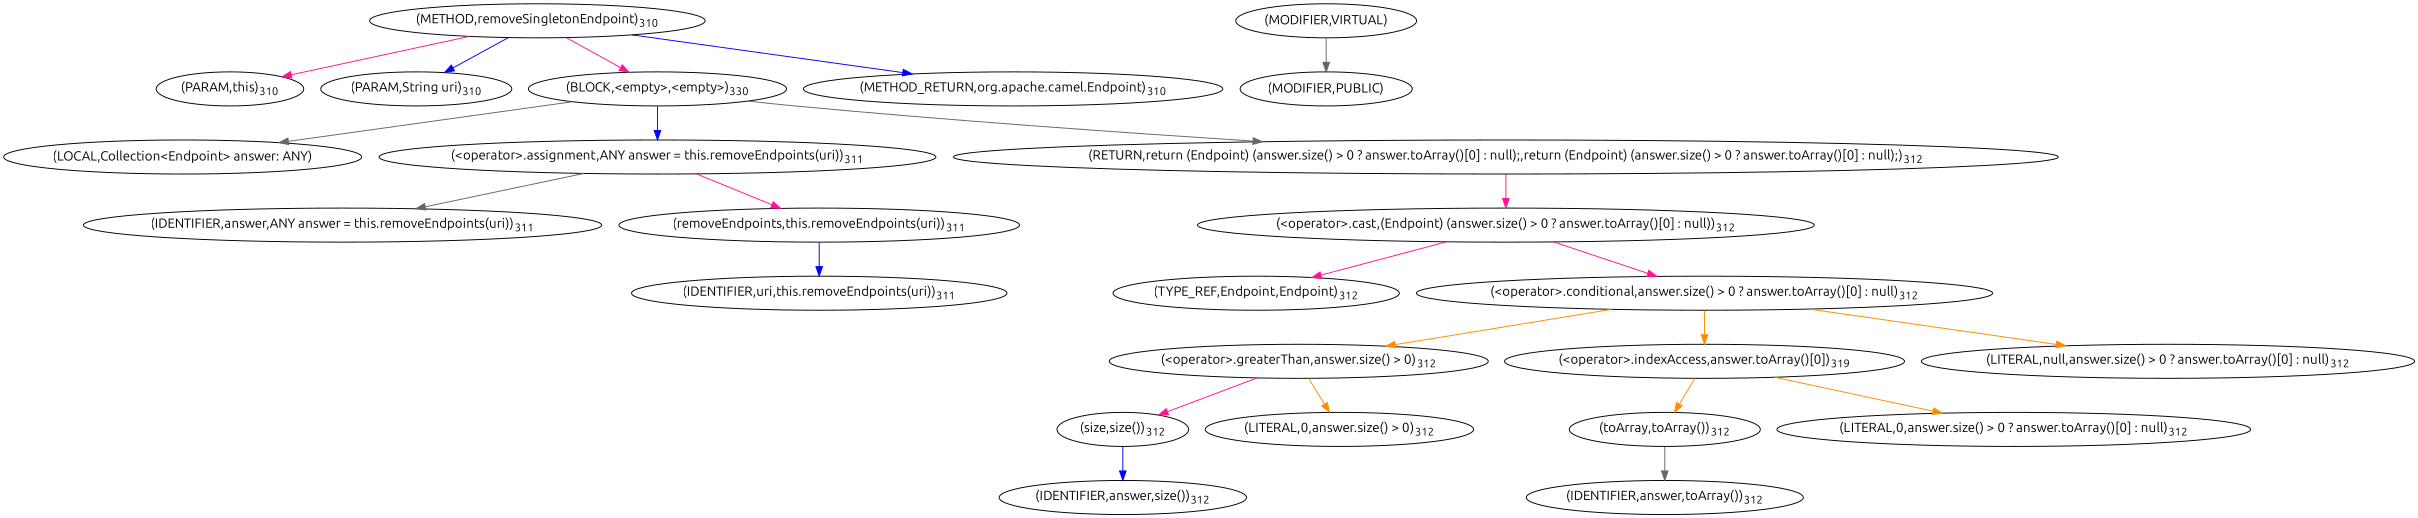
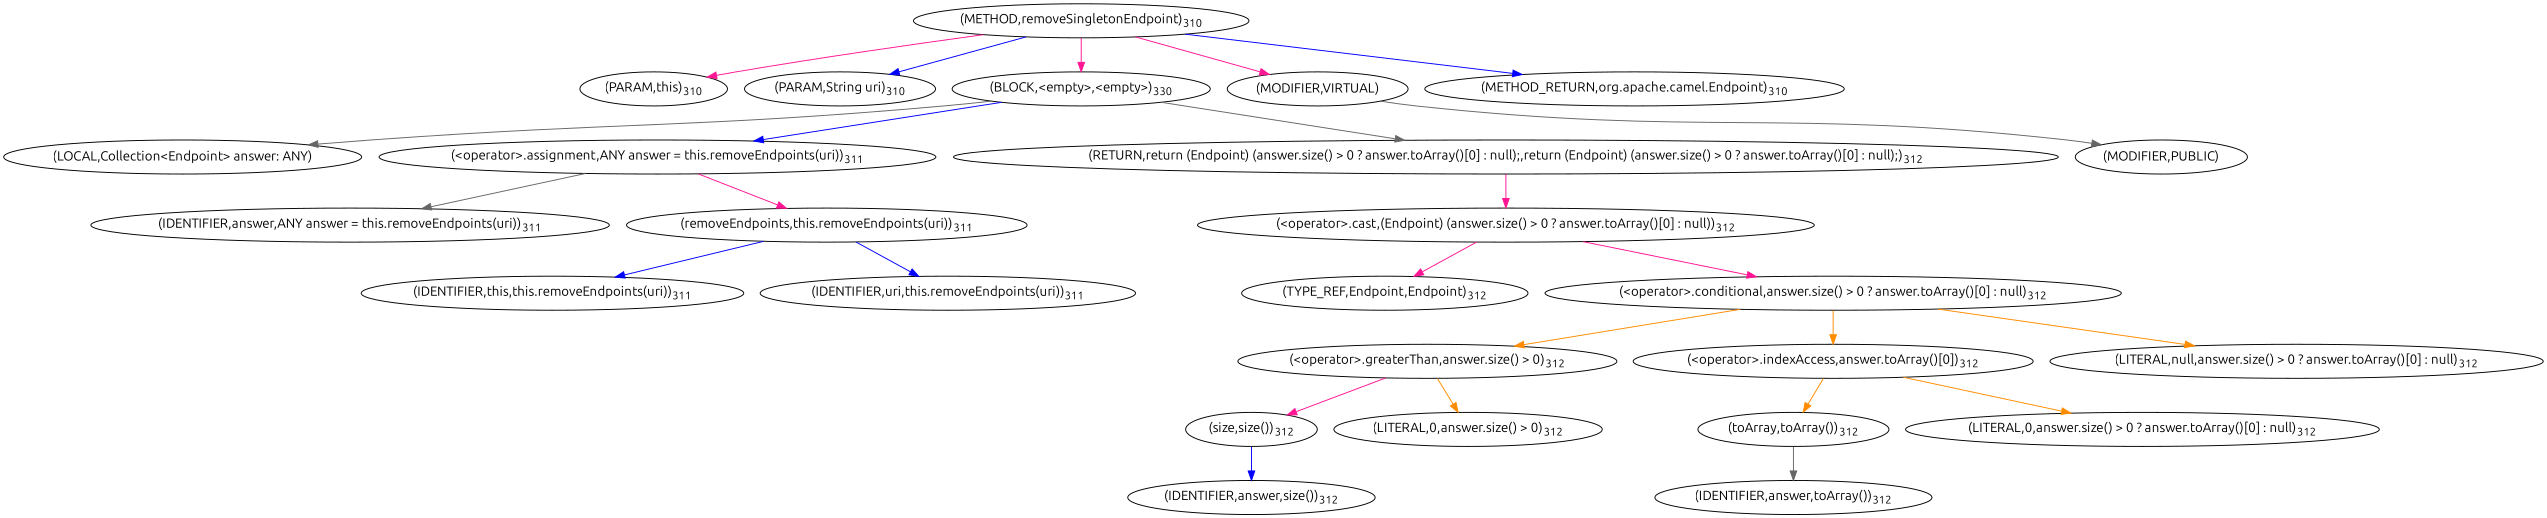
none -> (1198, 54)
none -> (552, 293)
(1841, 360) -> (1969, 360)
